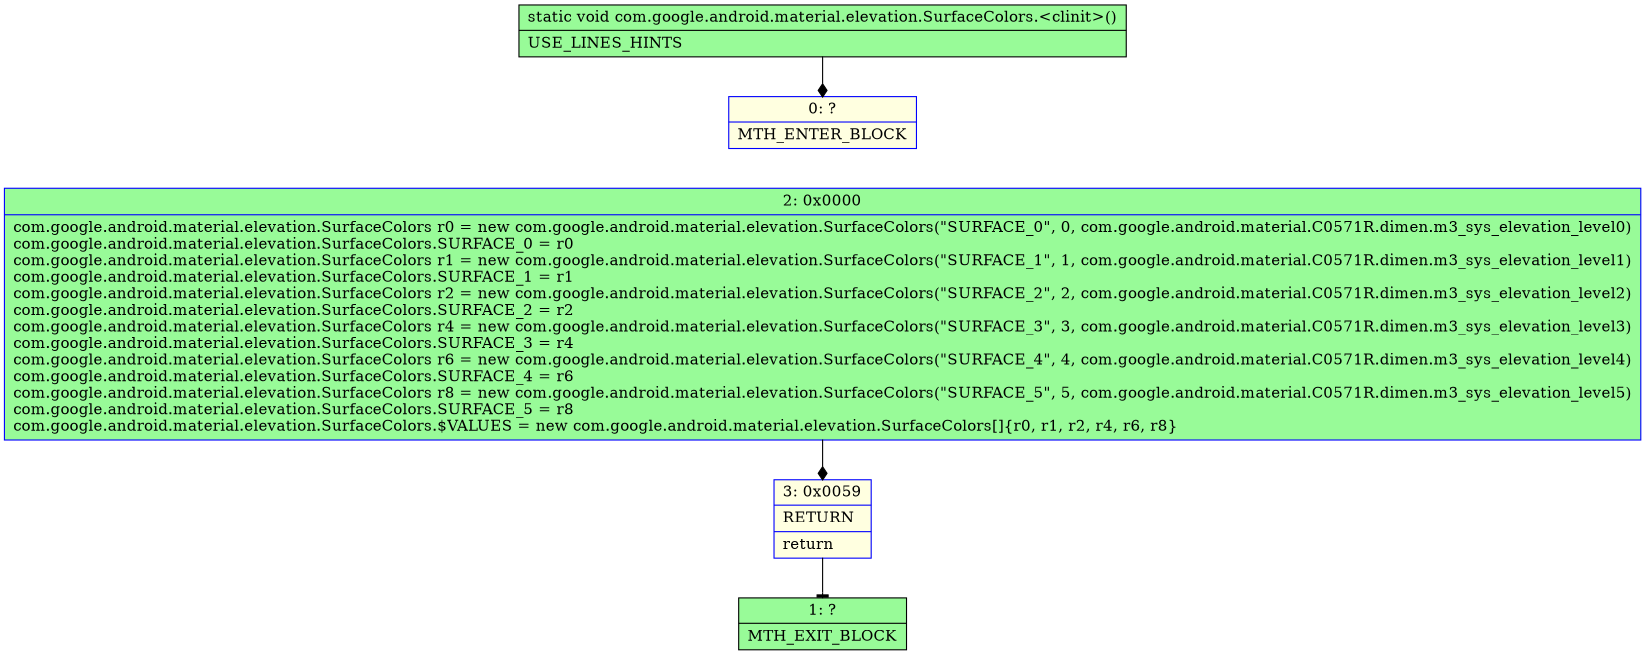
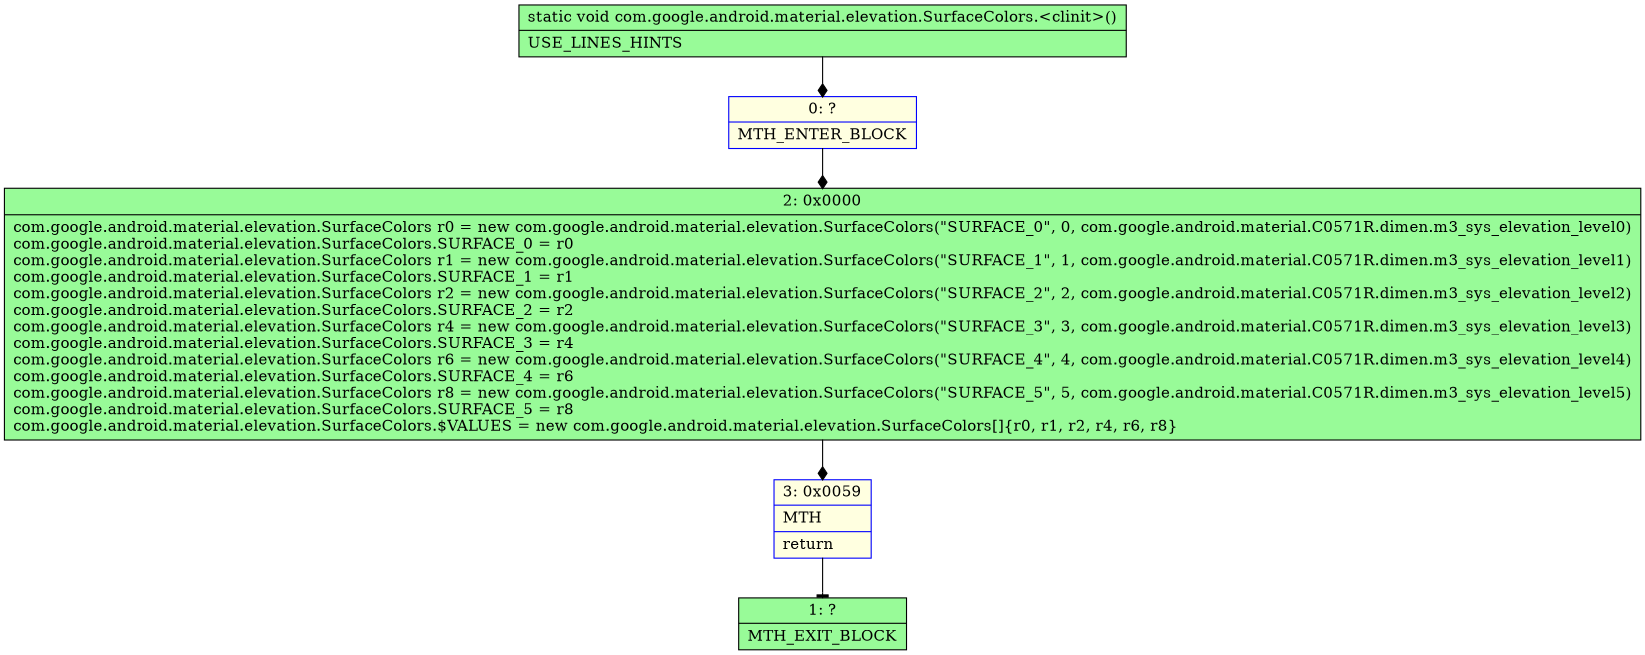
none -> (823, 162)
(823, 314) -> (823, 314)
(819, 518) -> (803, 518)
